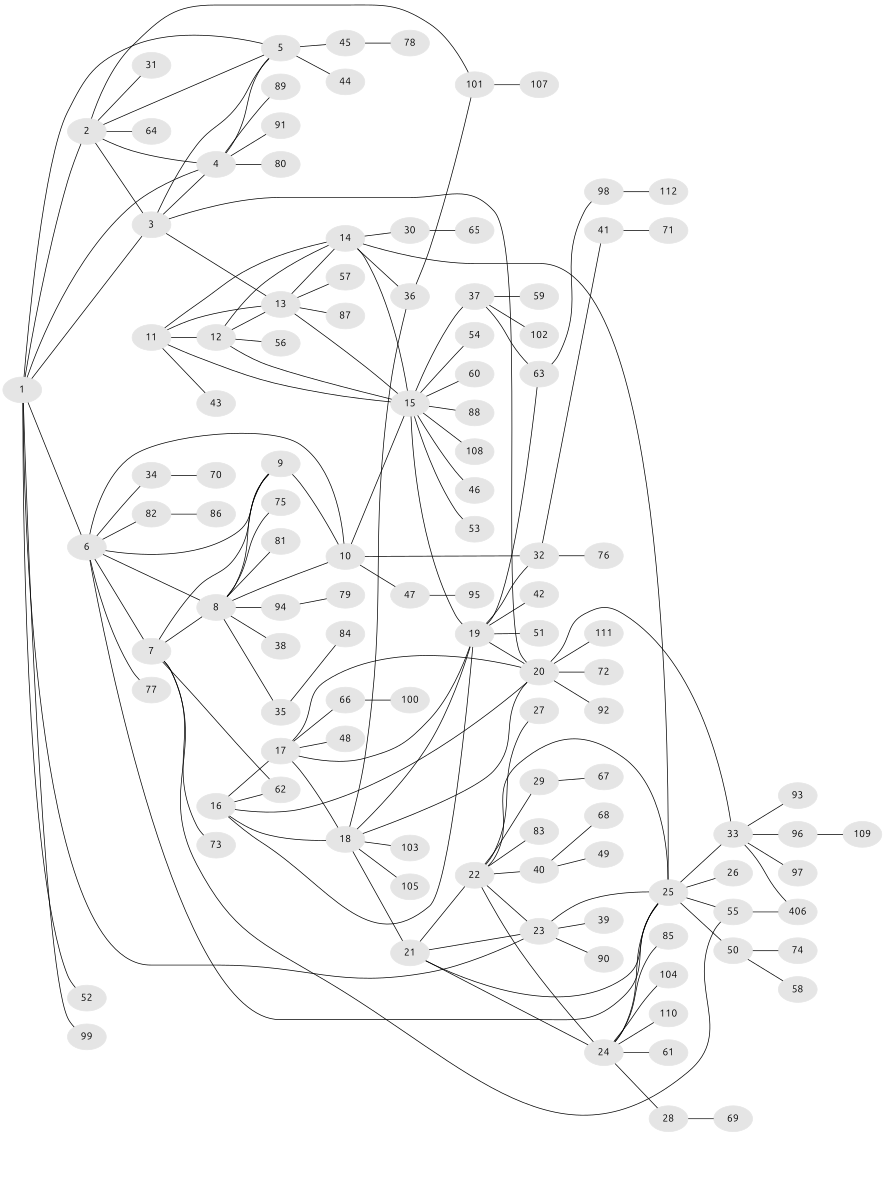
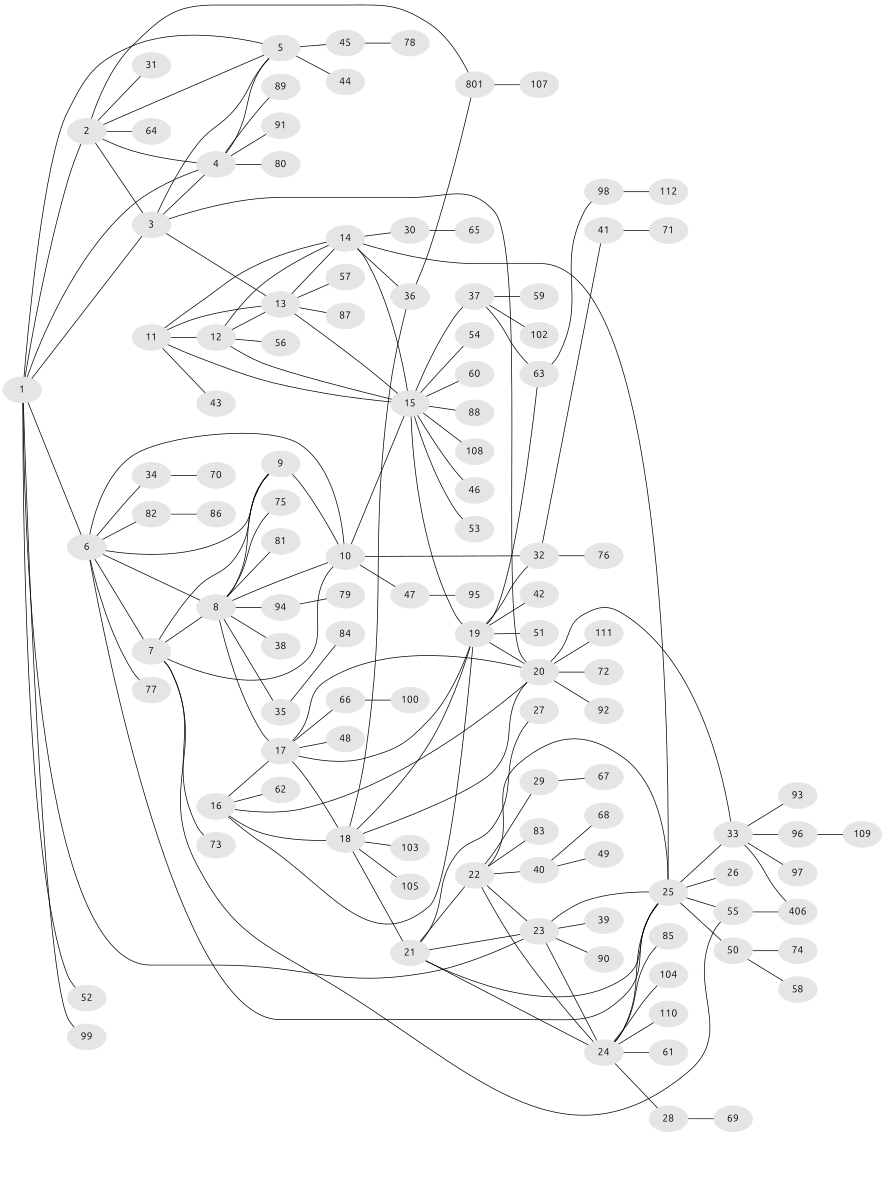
(475, 85) -> (475, 85)
none -> (239, 686)
(216, 721) -> (287, 673)
(509, 767) -> (482, 837)
none -> (570, 990)
